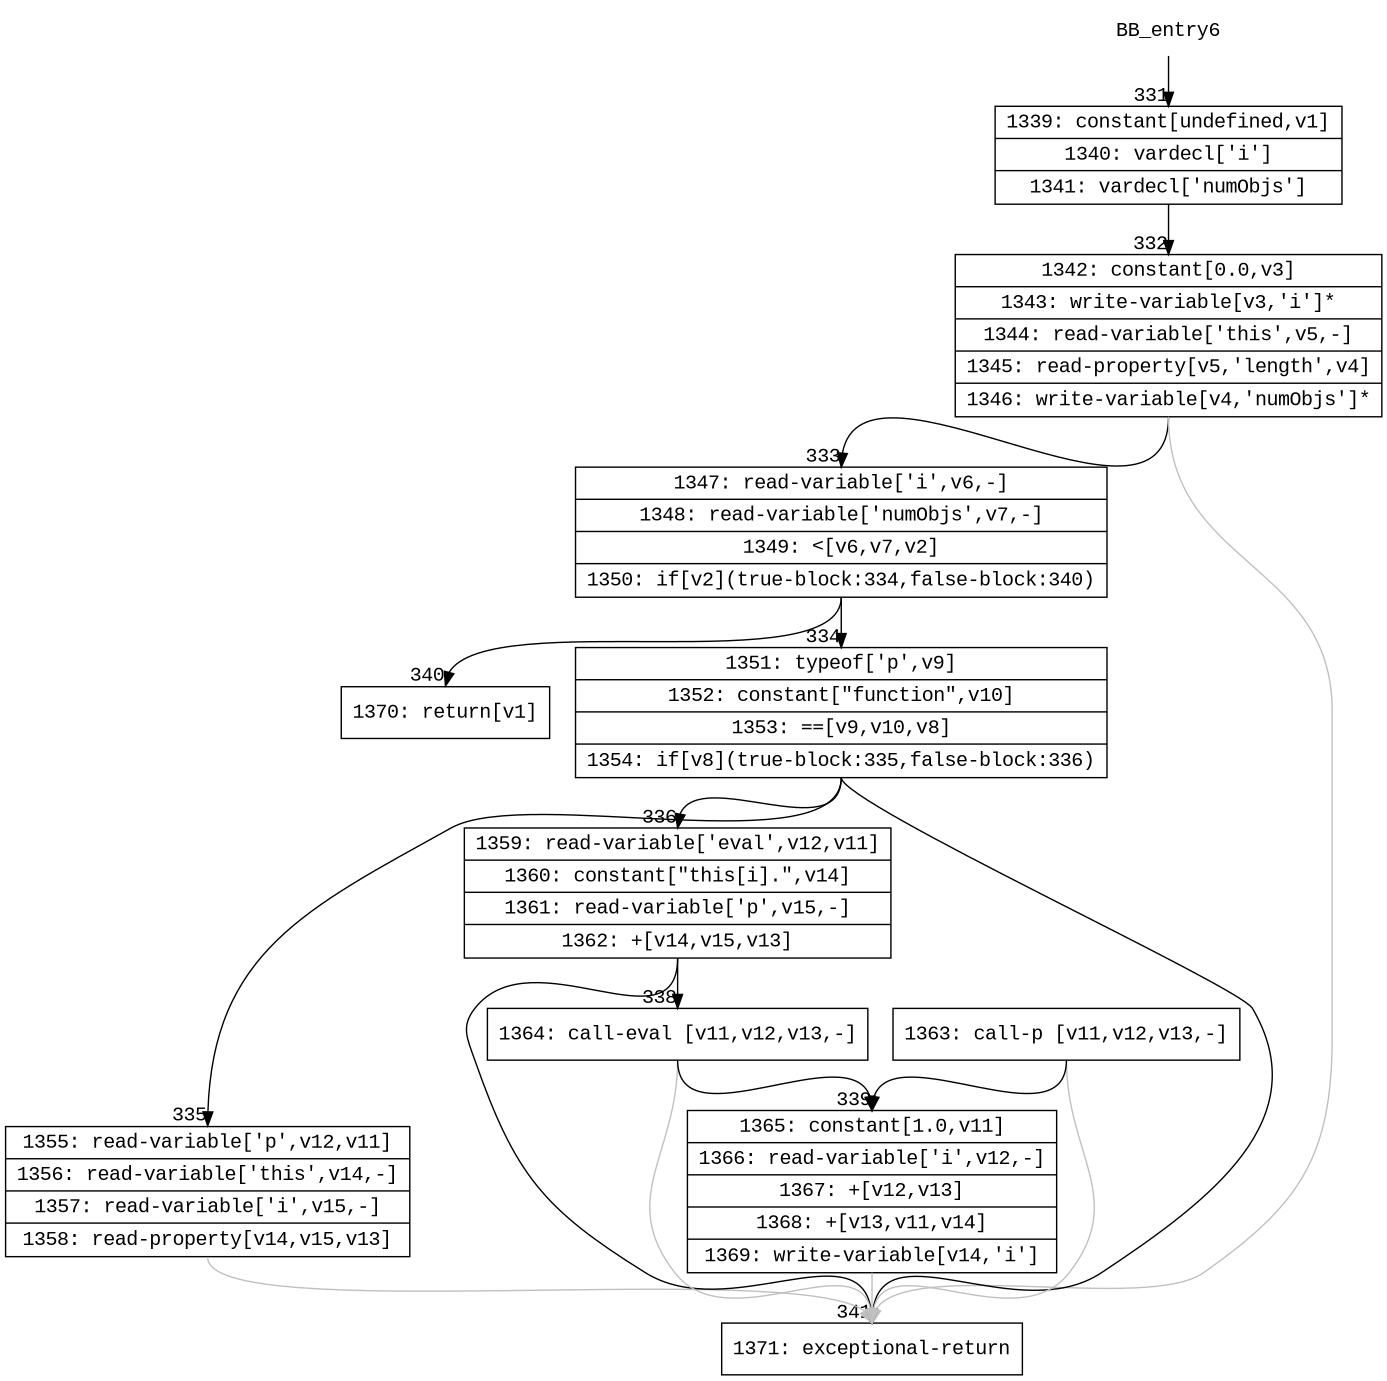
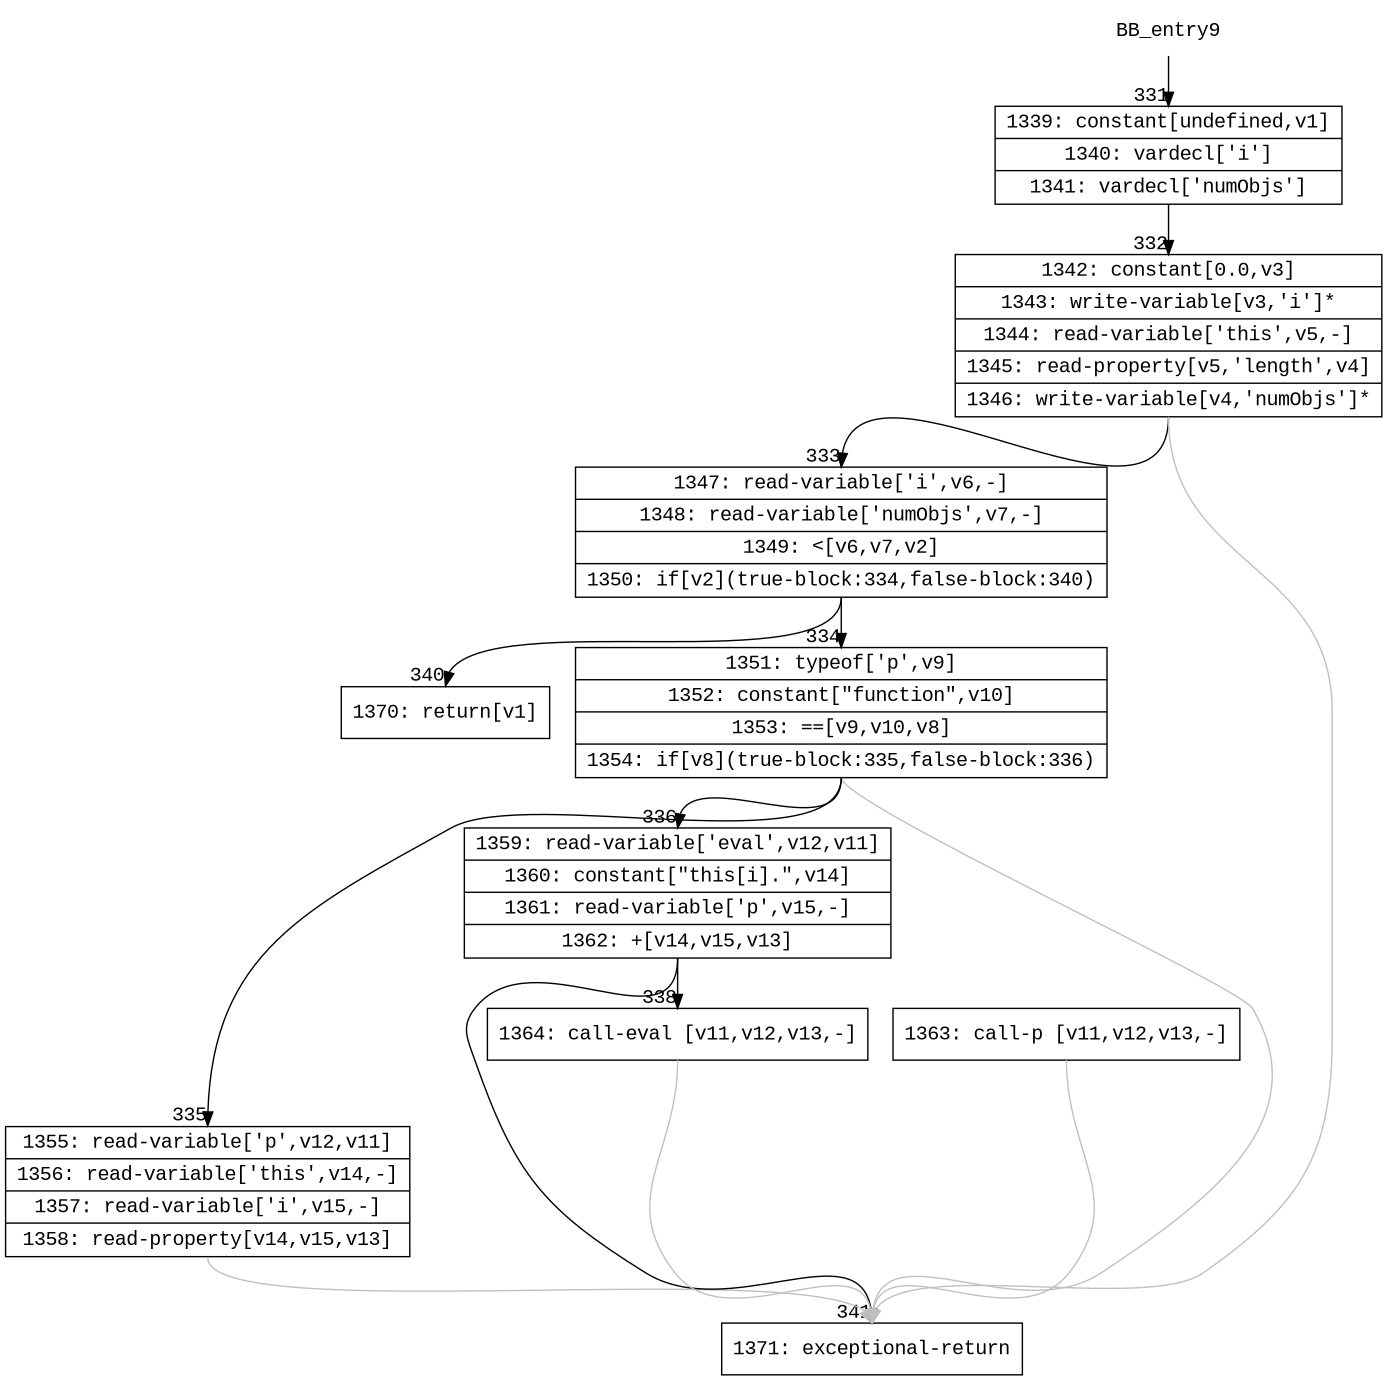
(1169, 31) -> (1169, 31)
(1270, 1064) -> (1270, 1064)
(872, 1192) -> none
